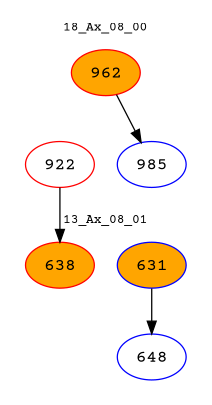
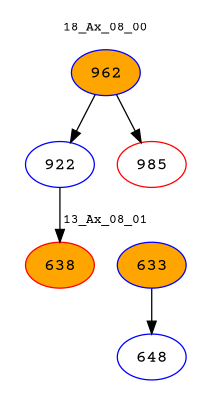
(106, 73) -> (106, 73)
none -> (86, 113)
(60, 164) -> (60, 164)
(152, 164) -> (152, 164)
(152, 265) -> (152, 265)
